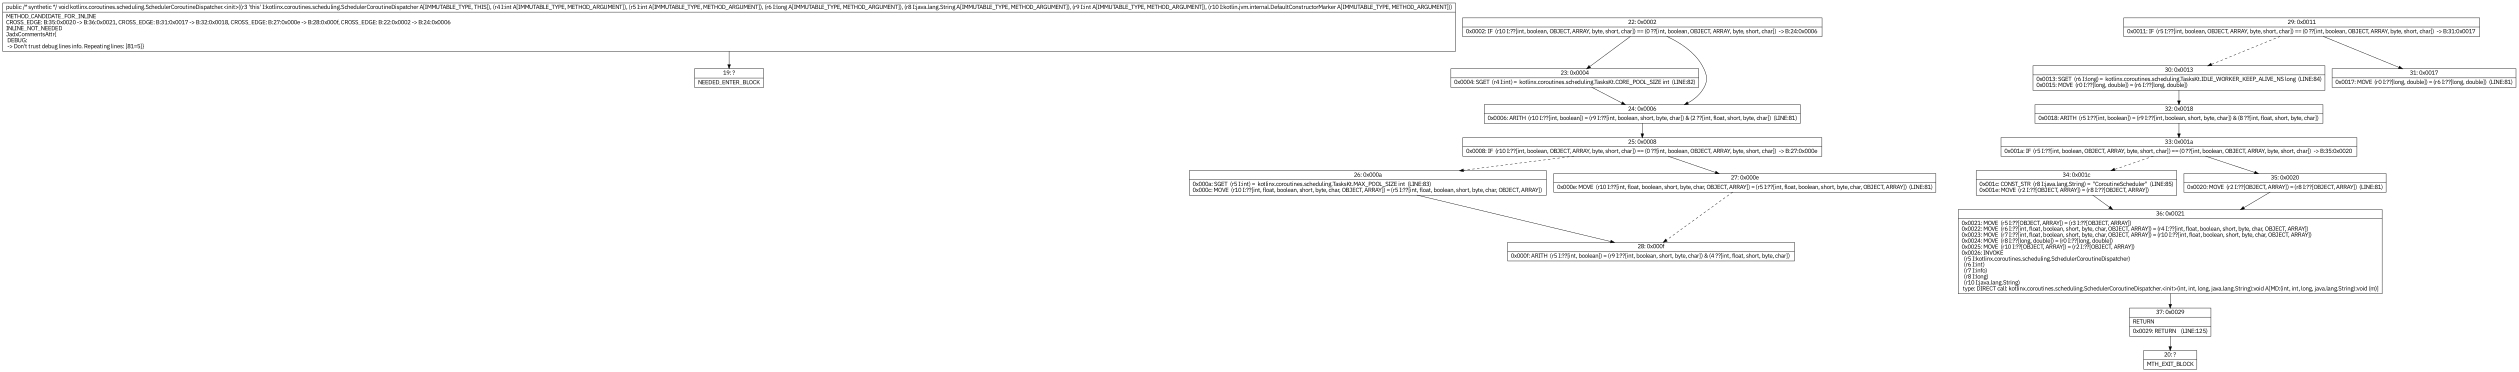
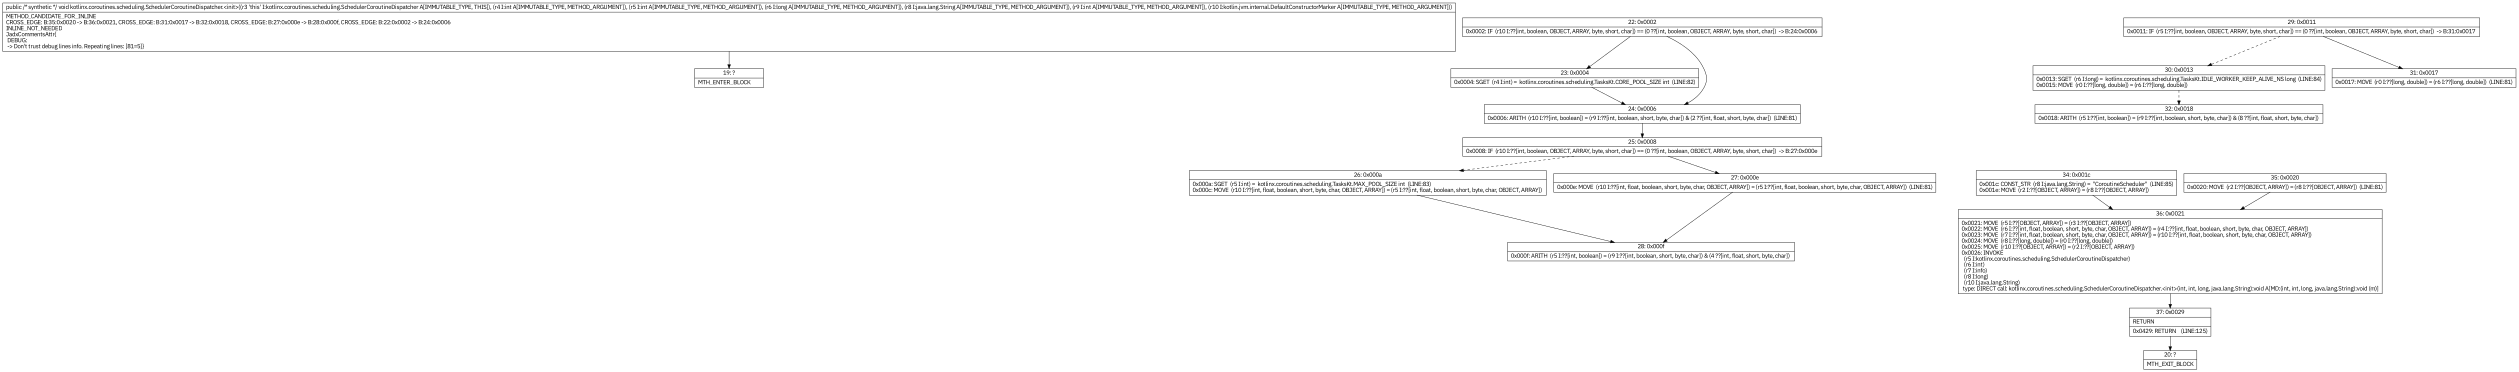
(729, 83) -> (724, 83)
(2179, 96) -> (2179, 96)
(2179, 147) -> none
(1700, 216) -> (1700, 216)
(2170, 331) -> (2170, 331)
